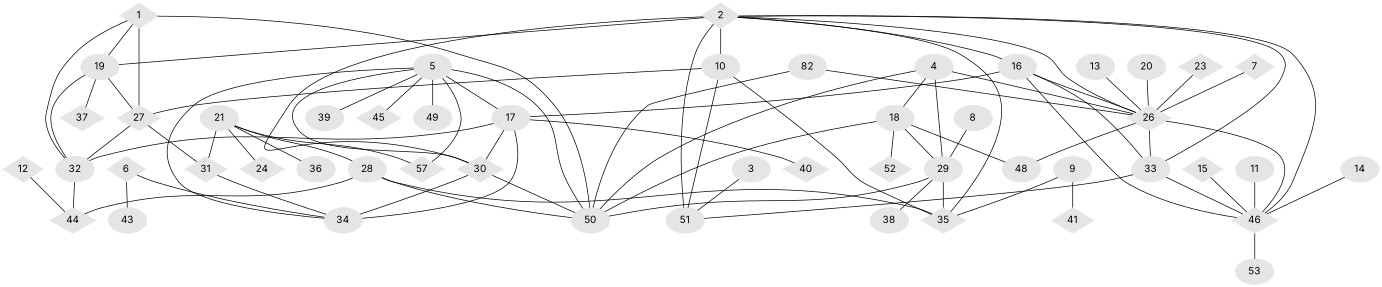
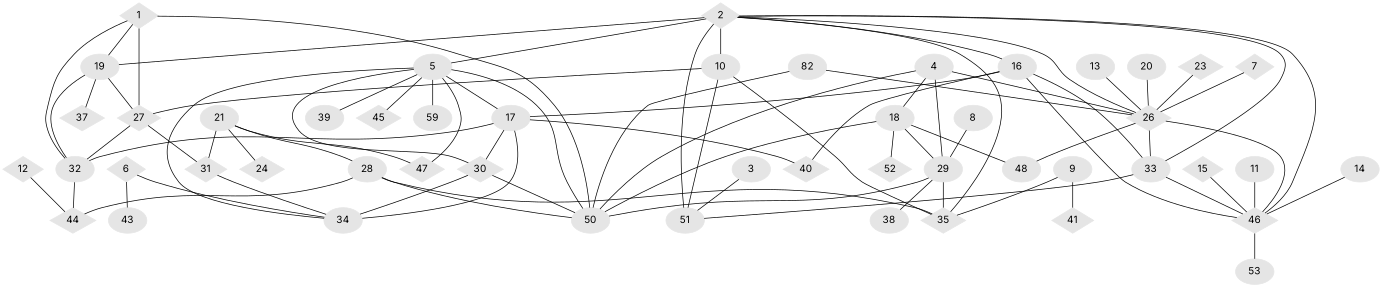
(363, 62) -> (579, 41)
(1085, 94) -> (896, 97)
(433, 118) -> (433, 118)
(316, 169) -> none
(422, 169) -> (422, 169)
